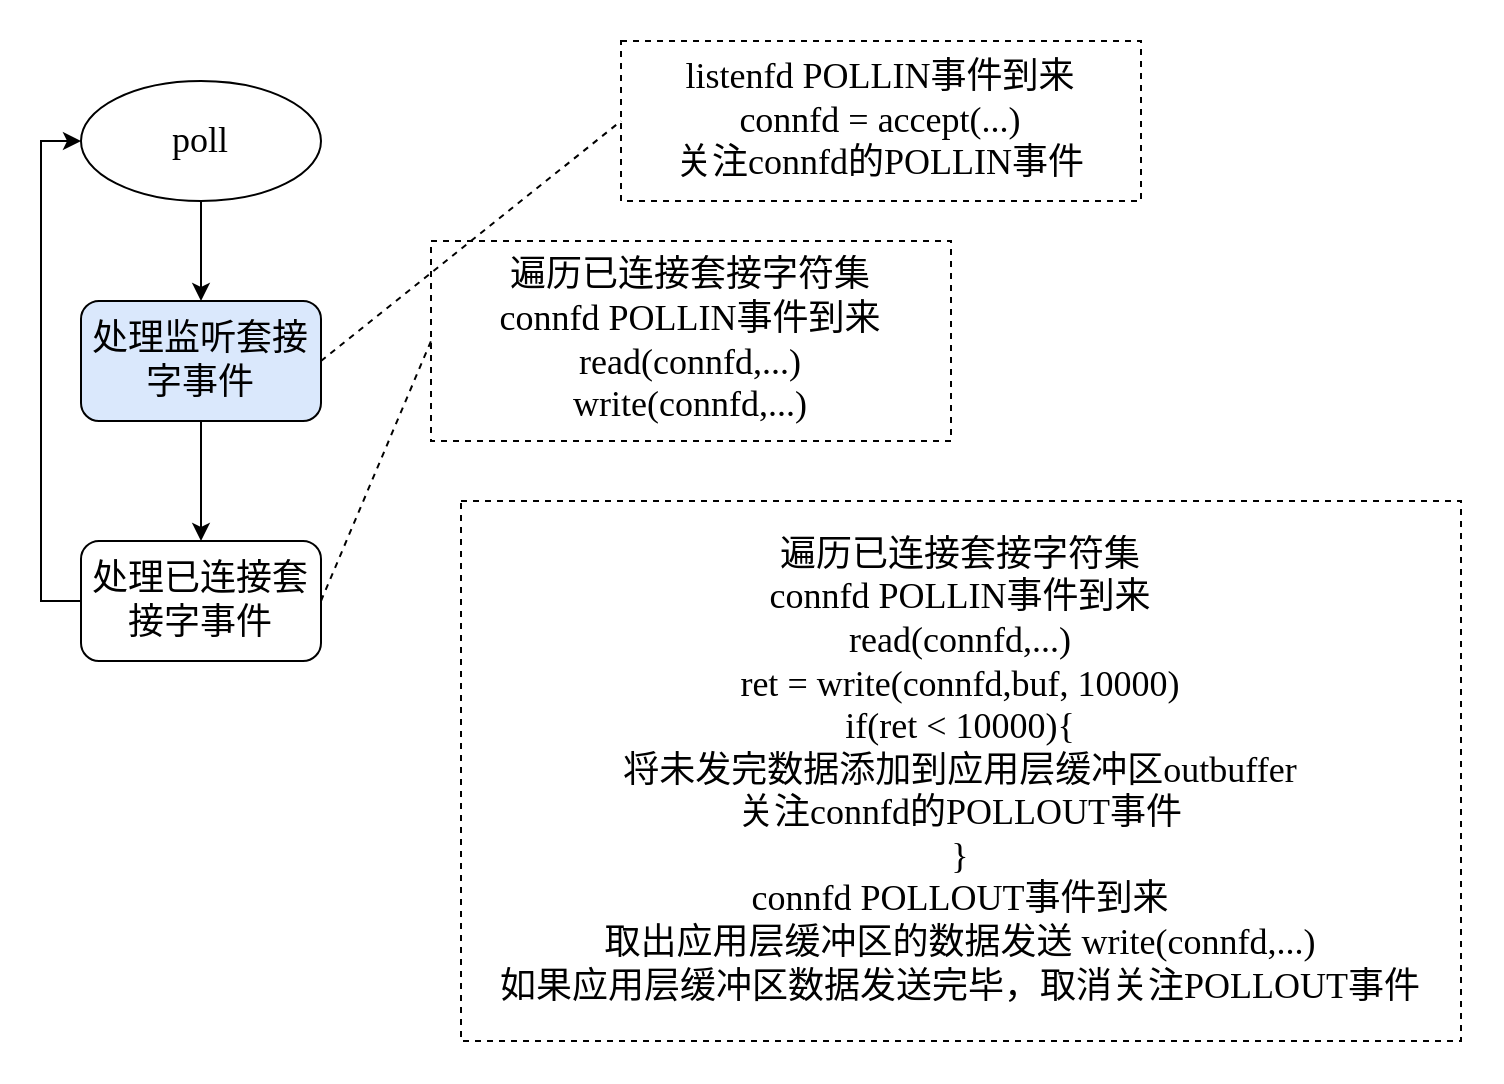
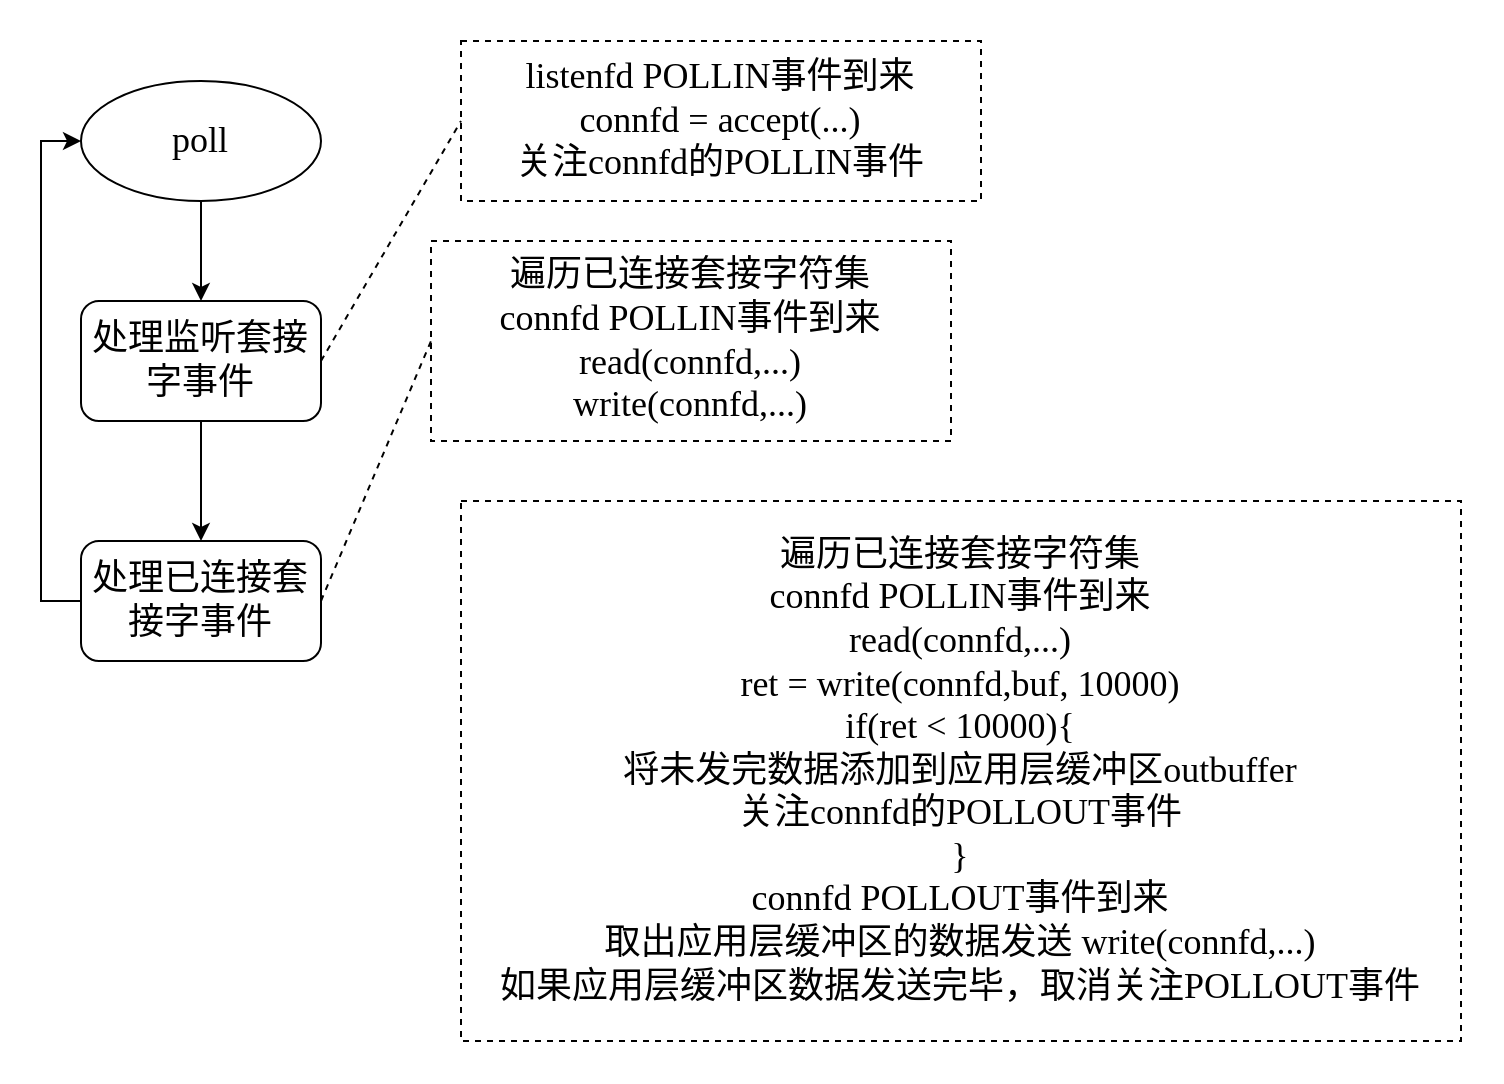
(881, 121) -> (721, 121)
(201, 361) -> (201, 361)
